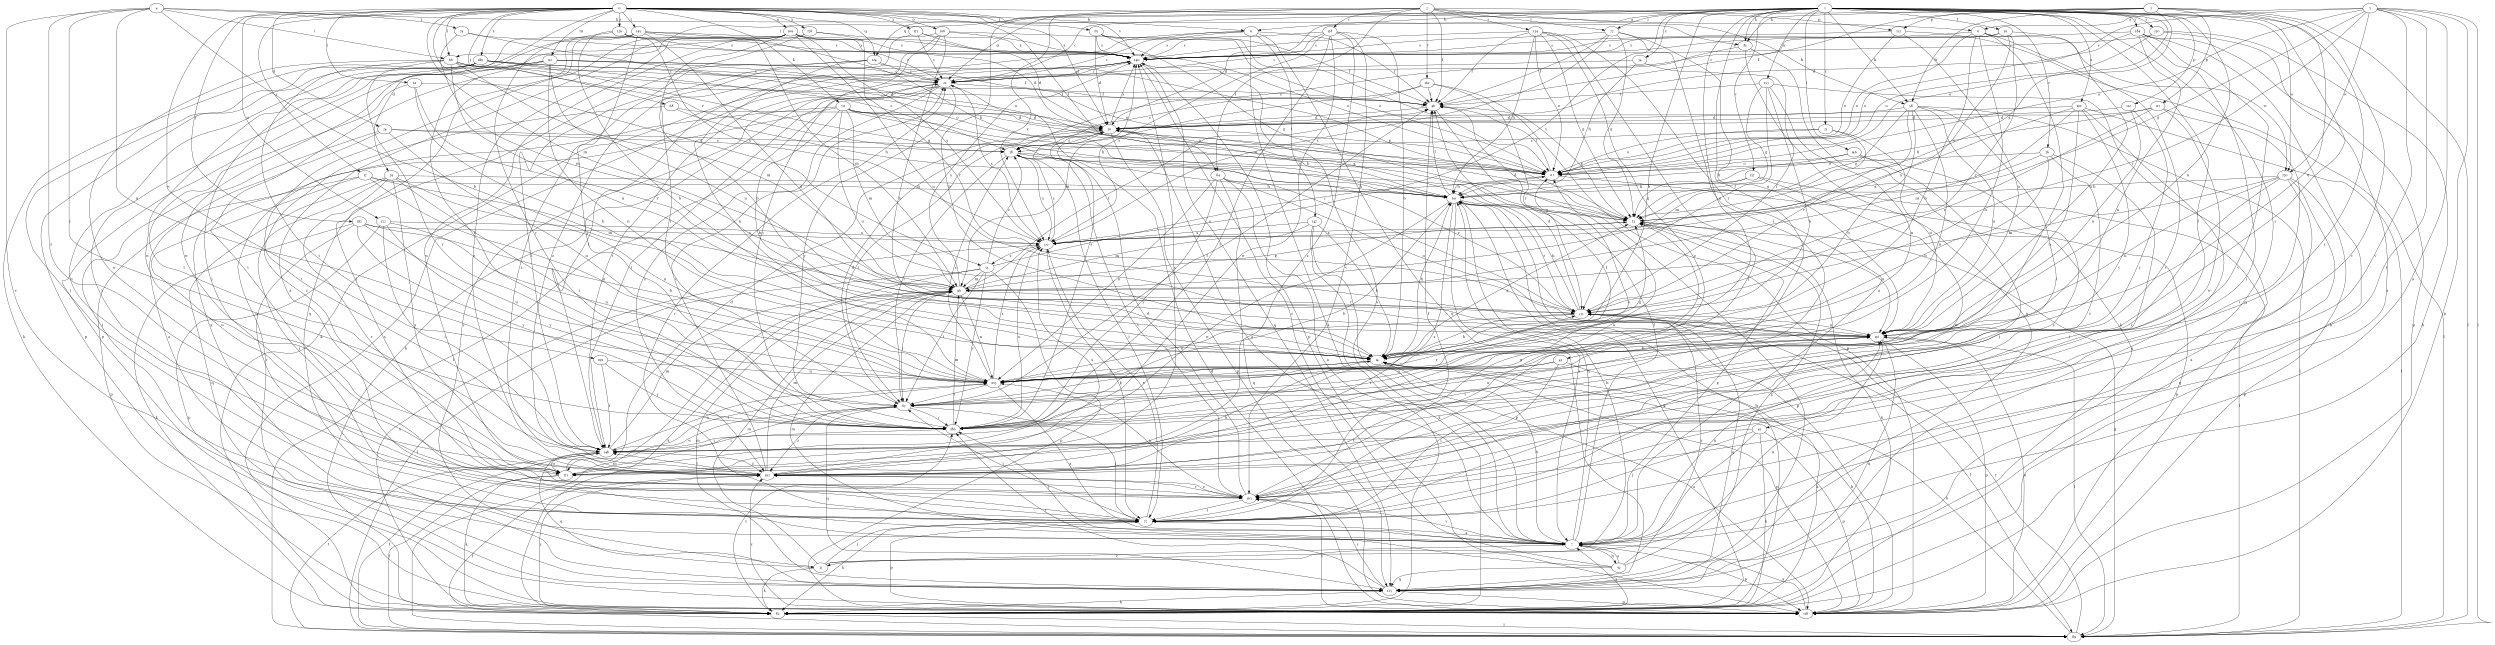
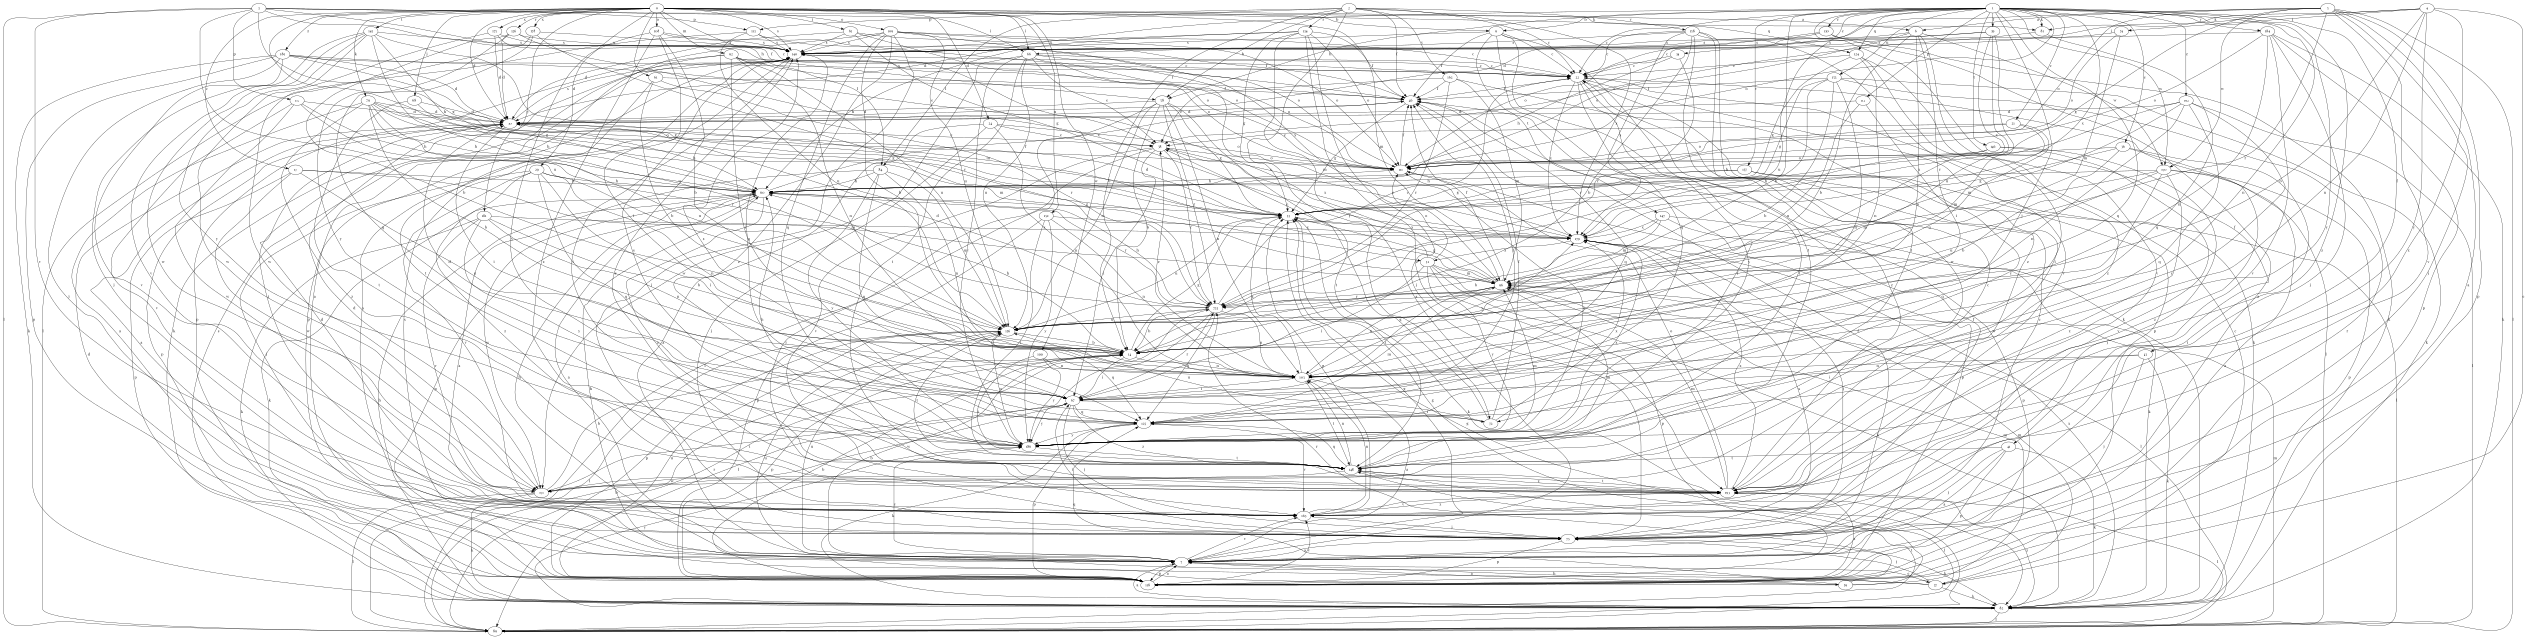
(1433, 381) -> (1291, 406)
(1813, 590) -> (2433, 252)
